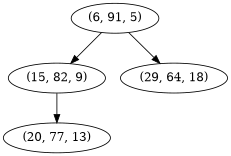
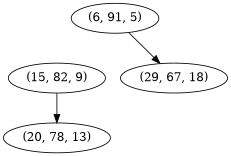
(89, 45) -> none
(174, 78) -> (174, 78)
(57, 138) -> (57, 138)
